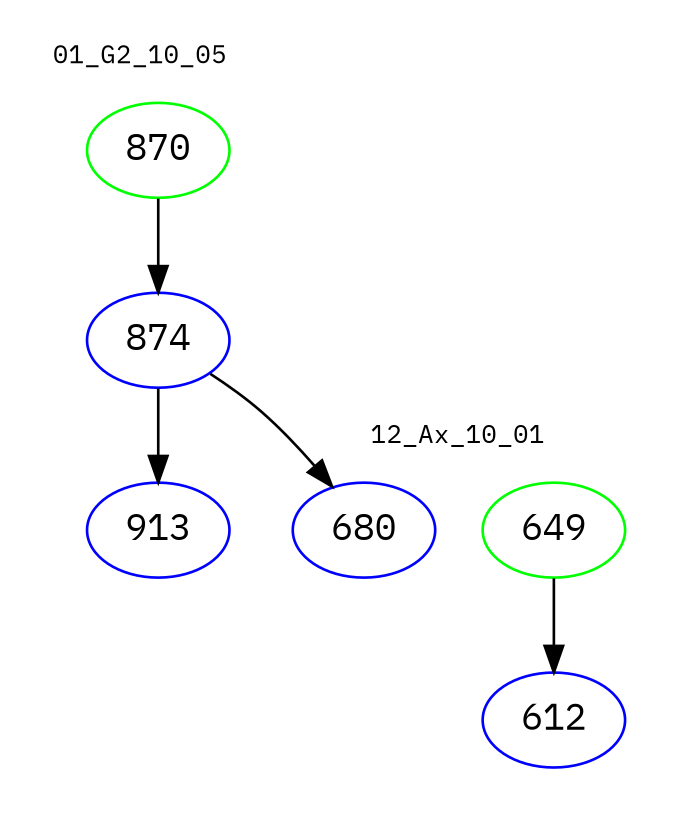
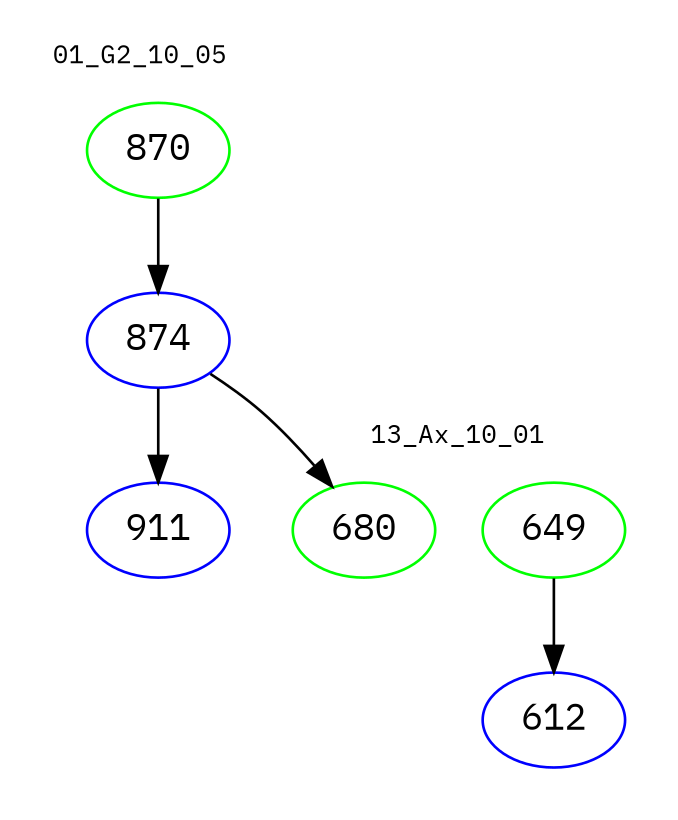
(459, 437) -> (459, 437)
(158, 530) -> (158, 530)
(364, 530) -> (364, 530)
